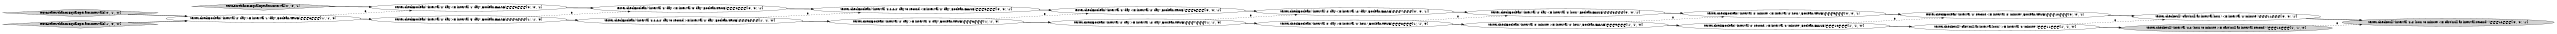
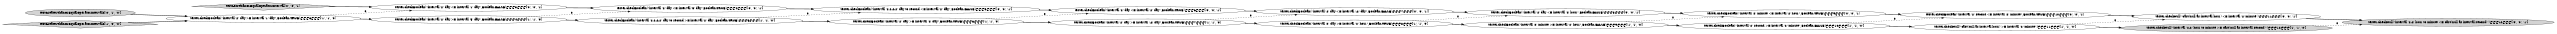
(80, 13) -> (80, 13)
